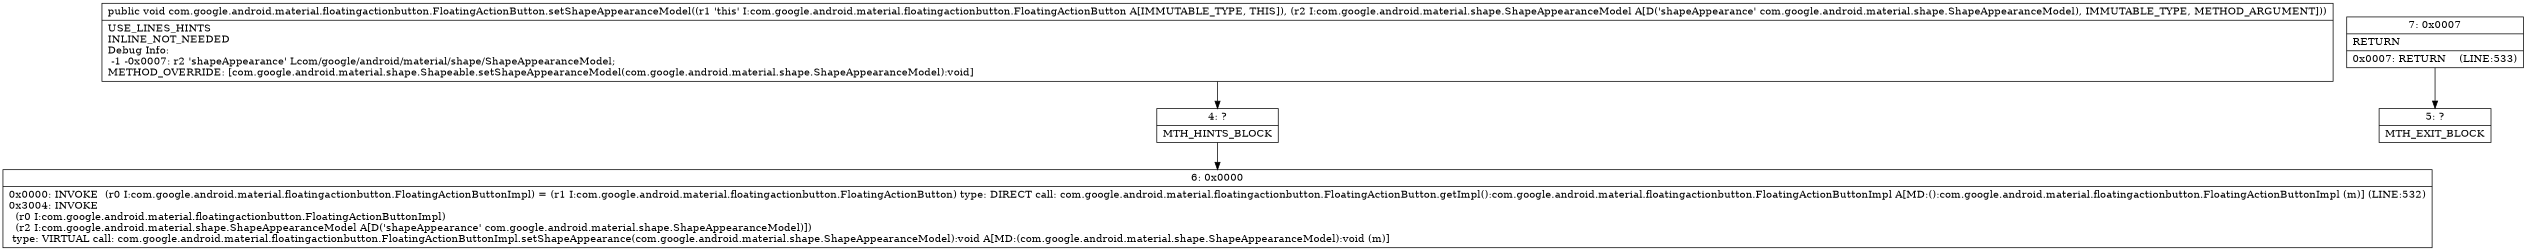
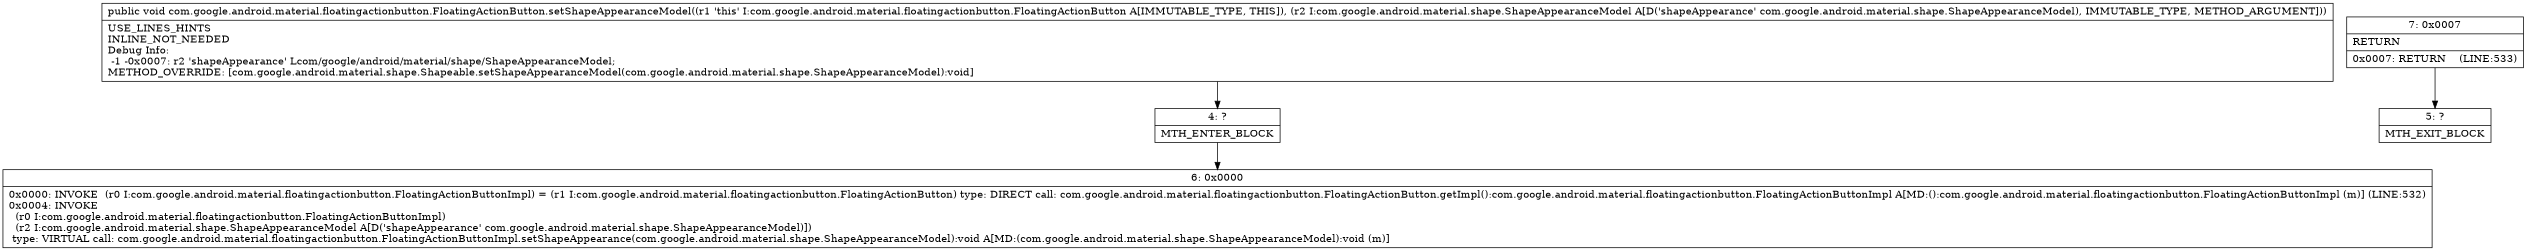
(1218, 134) -> (1218, 134)
(57, 206) -> (57, 206)
